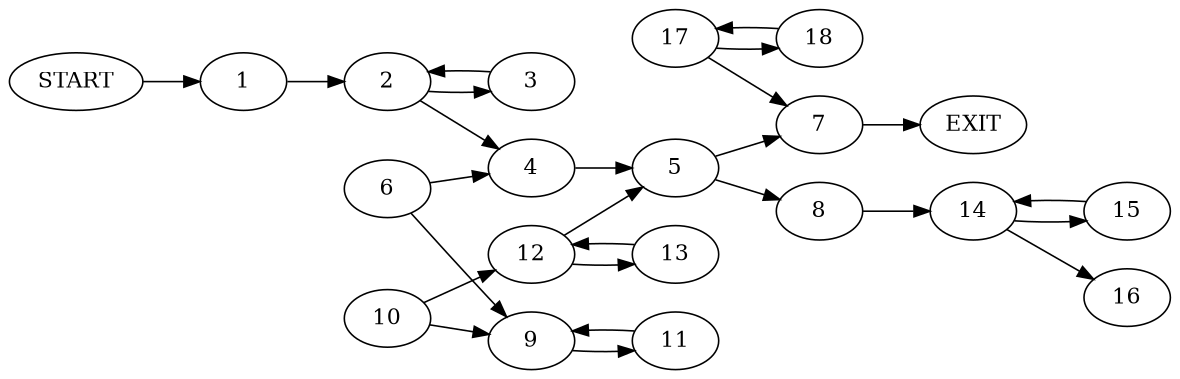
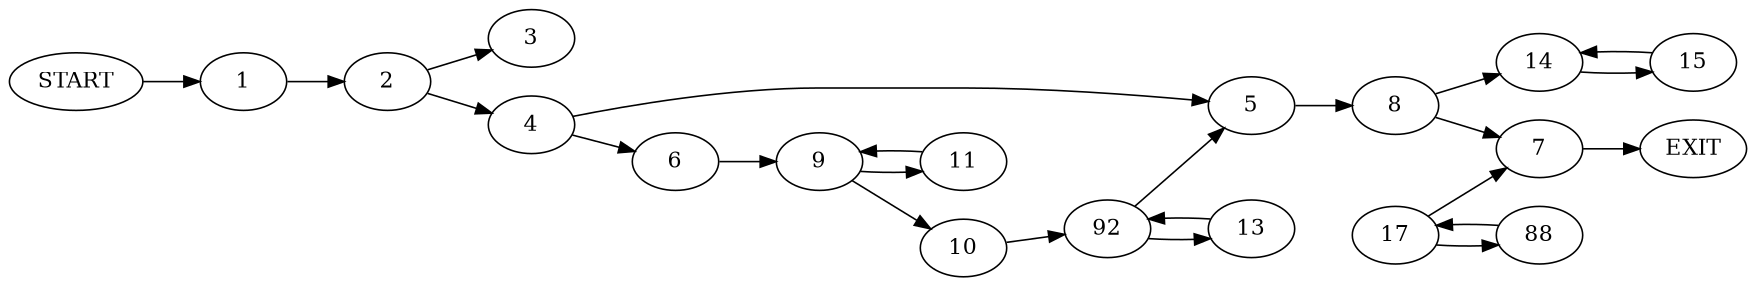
(820, 38) -> (1540, 235)
(467, 71) -> none
(740, 149) -> (1460, 125)
(451, 180) -> (596, 141)
(532, 254) -> (1108, 229)
(1127, 298) -> none
(452, 328) -> (885, 201)
